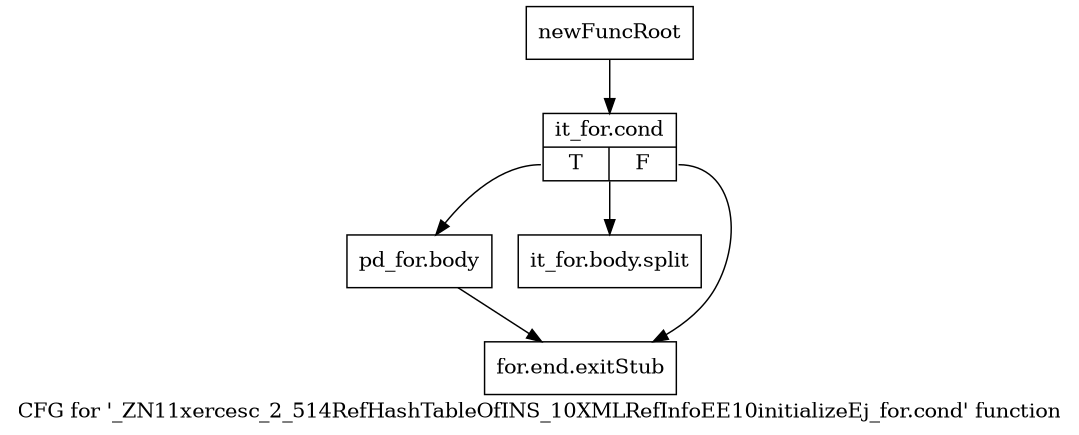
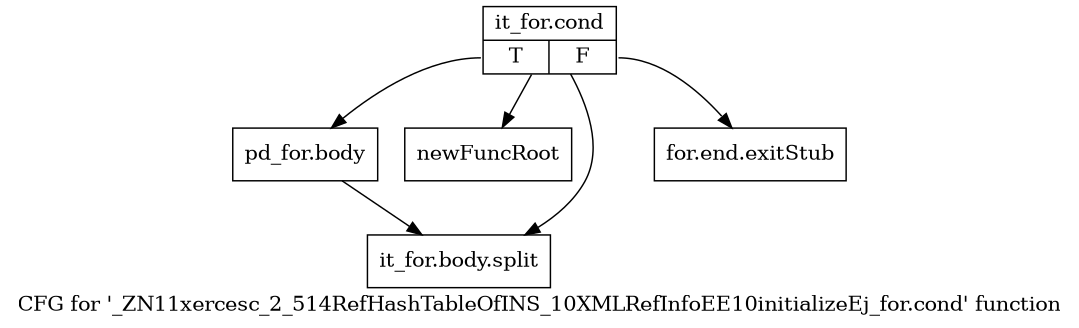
(610, 79) -> (521, 95)
(494, 311) -> (376, 204)
